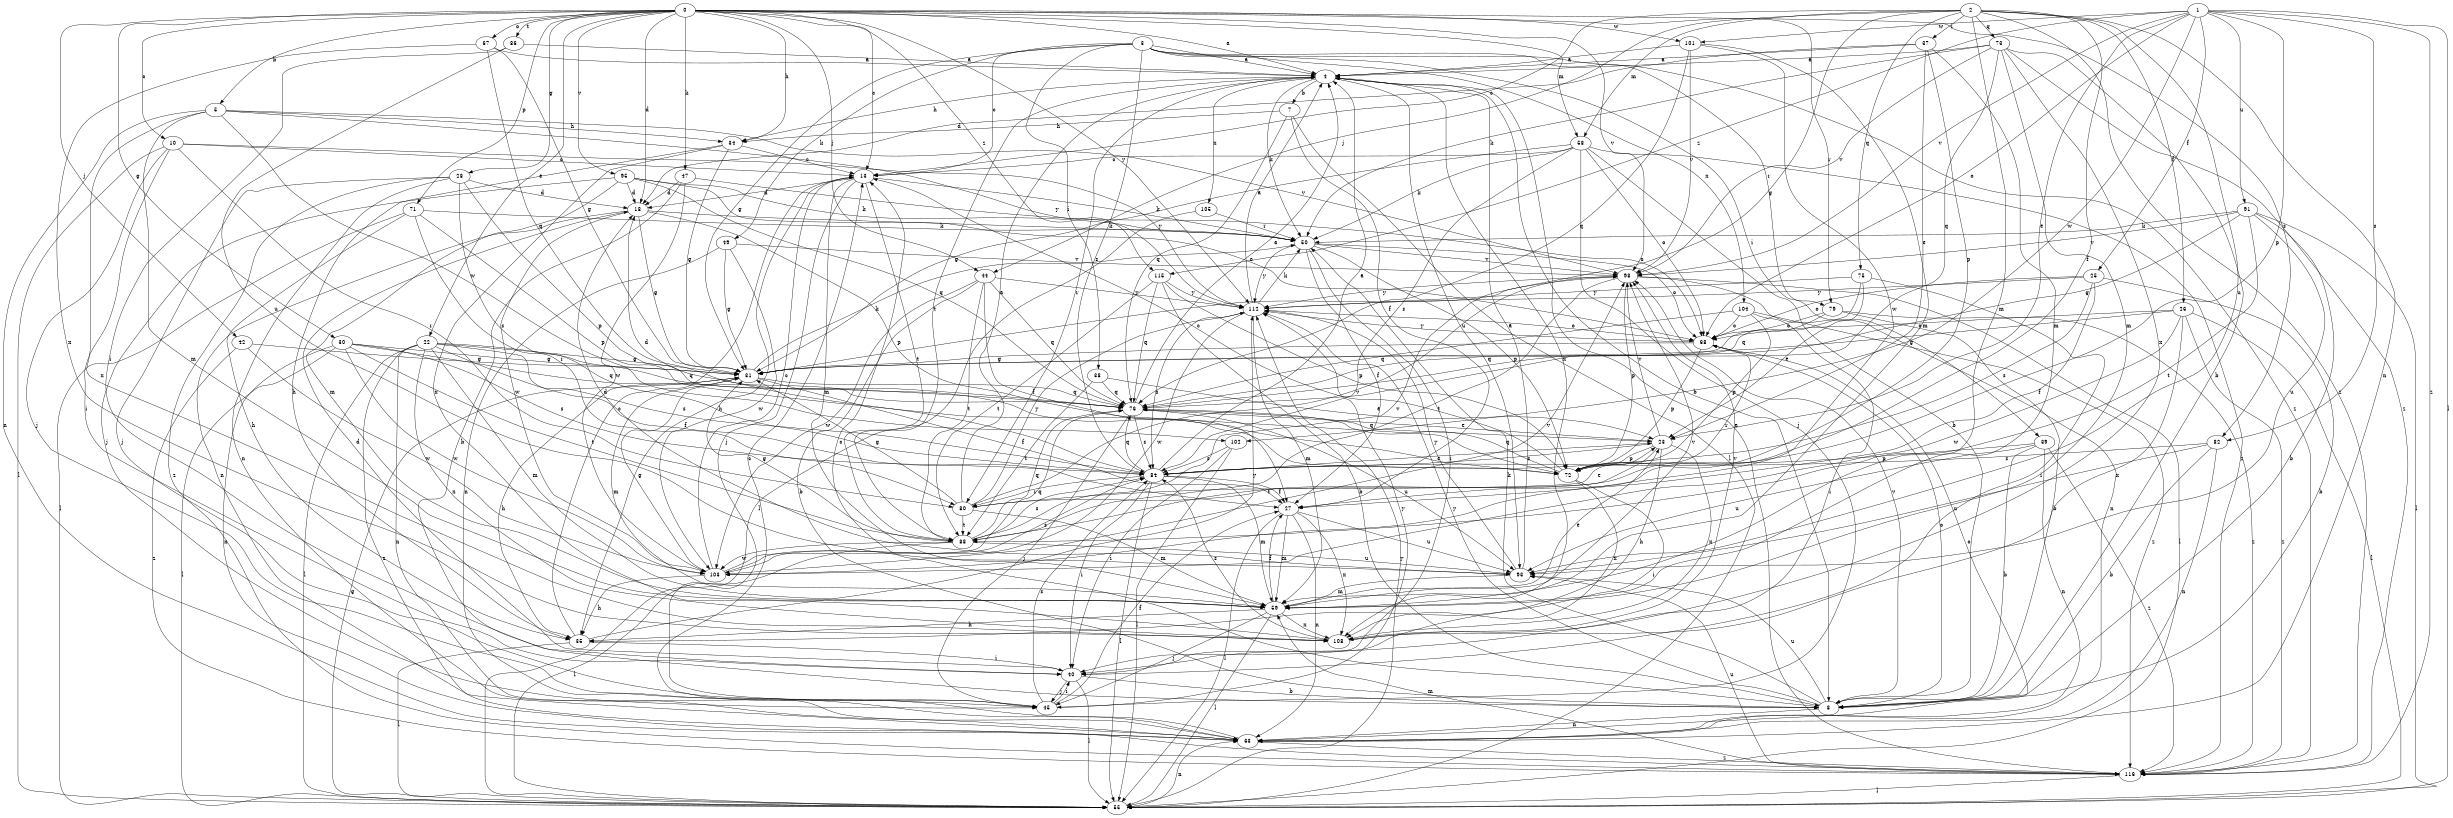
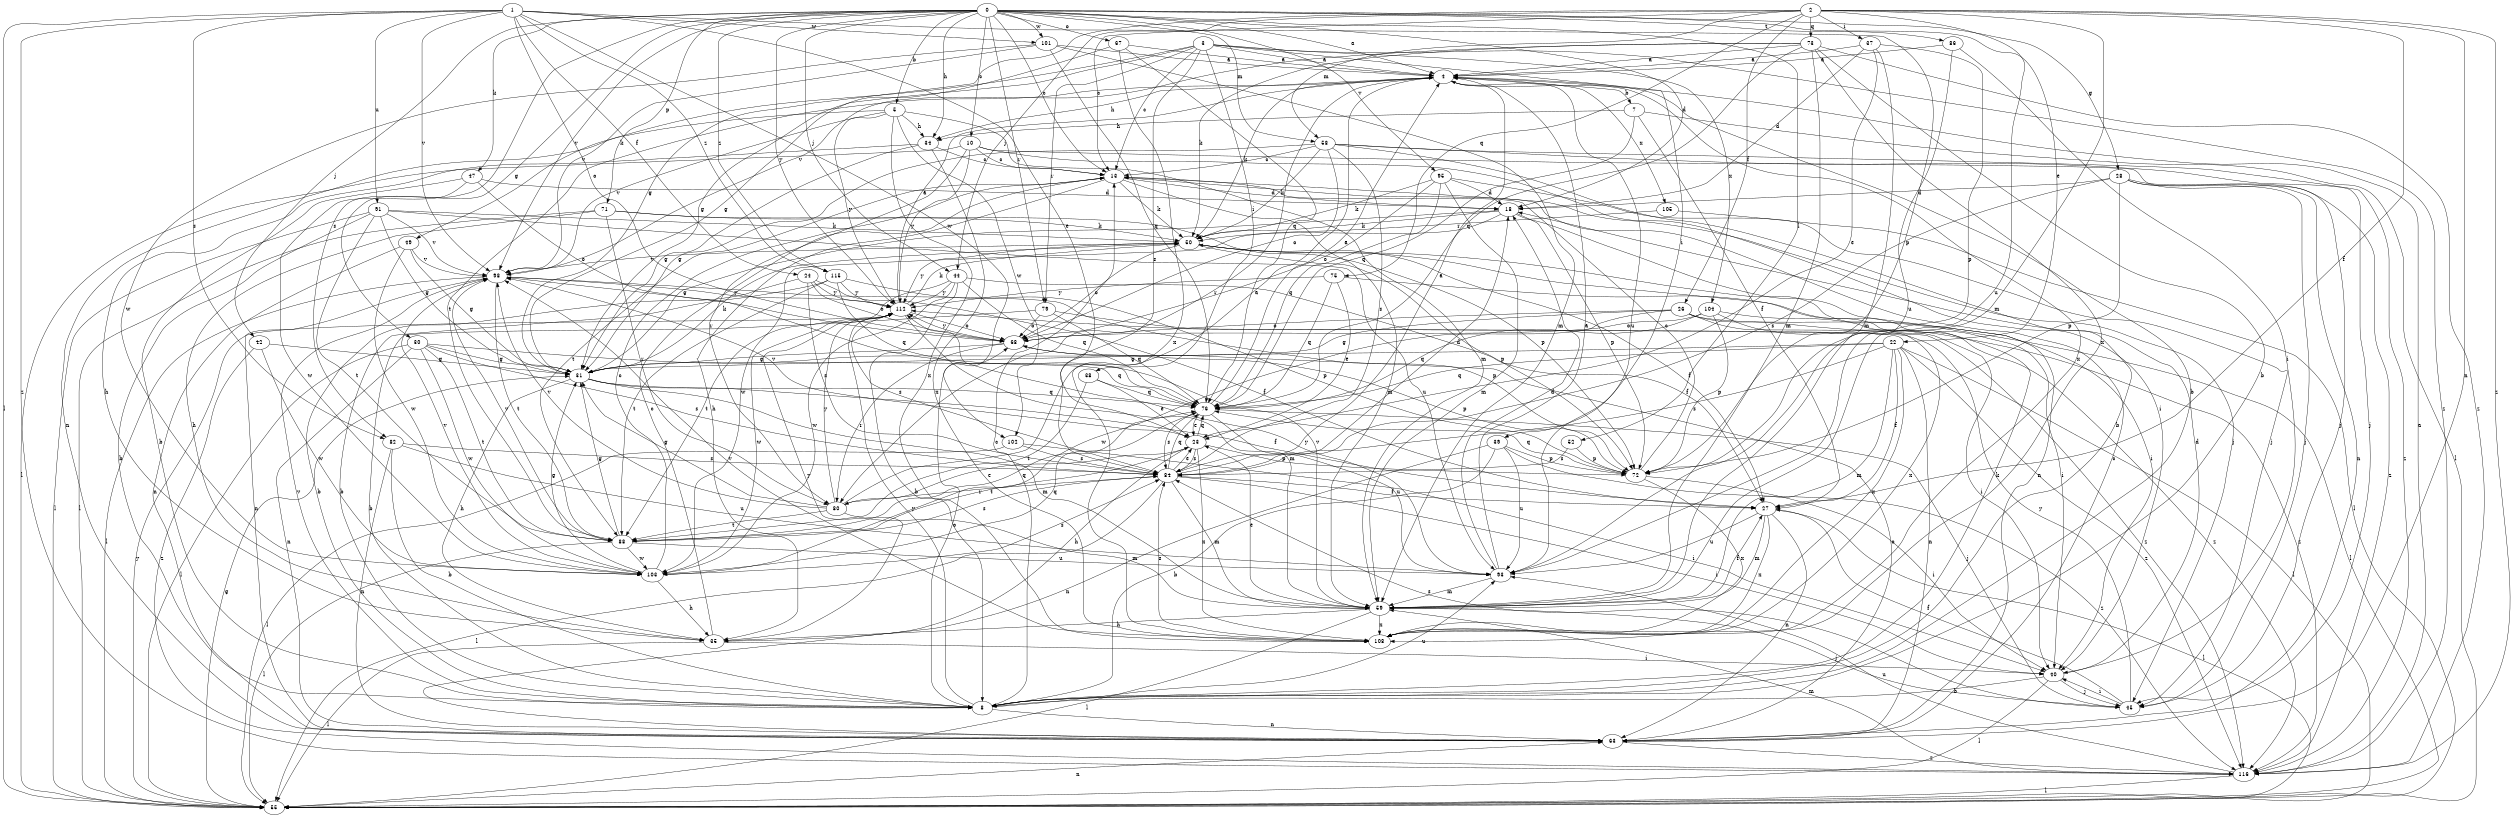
(2094, 276) -> (808, 276)
none -> (1571, 442)
